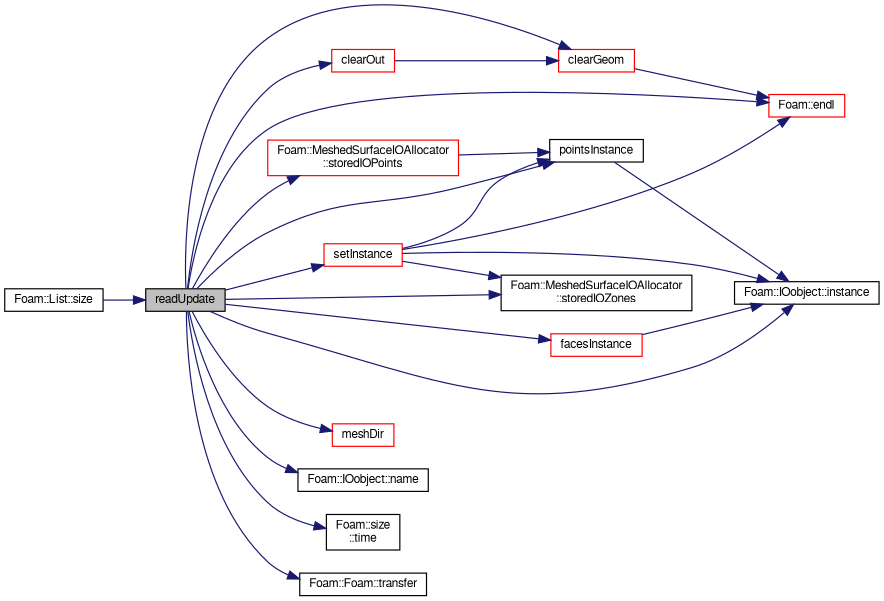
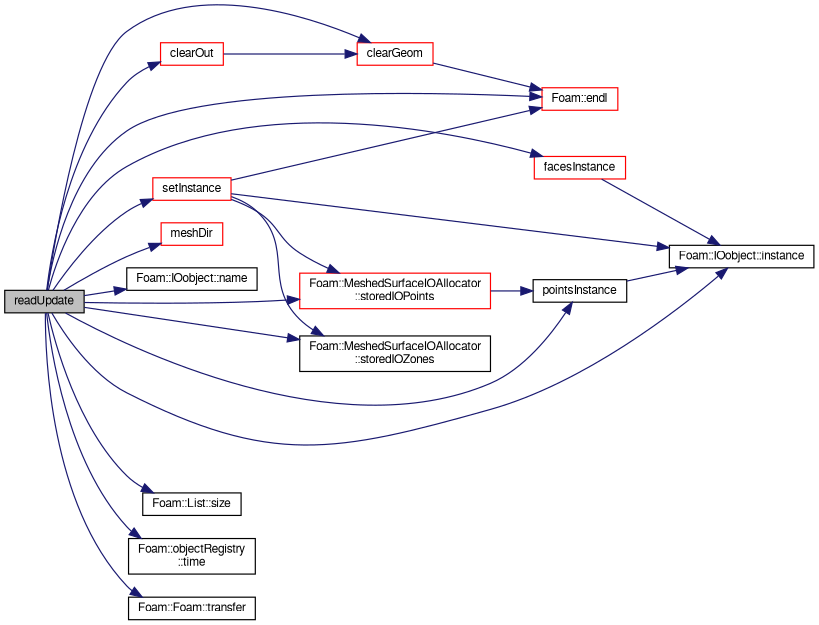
(475, 211) -> (282, 236)
(118, 300) -> (81, 409)
(363, 532) -> (192, 556)
